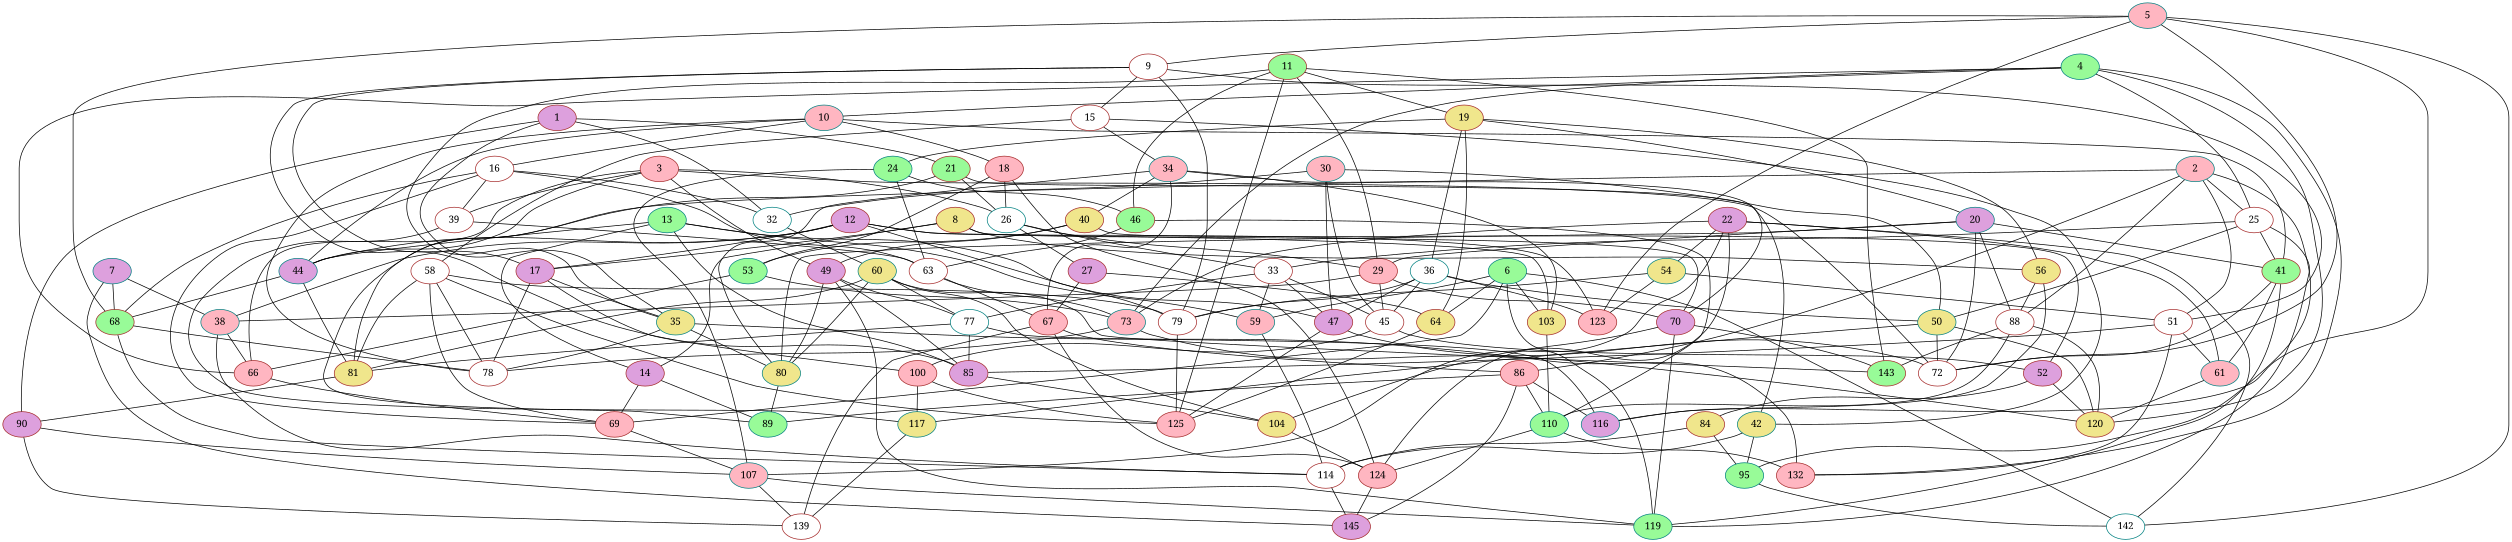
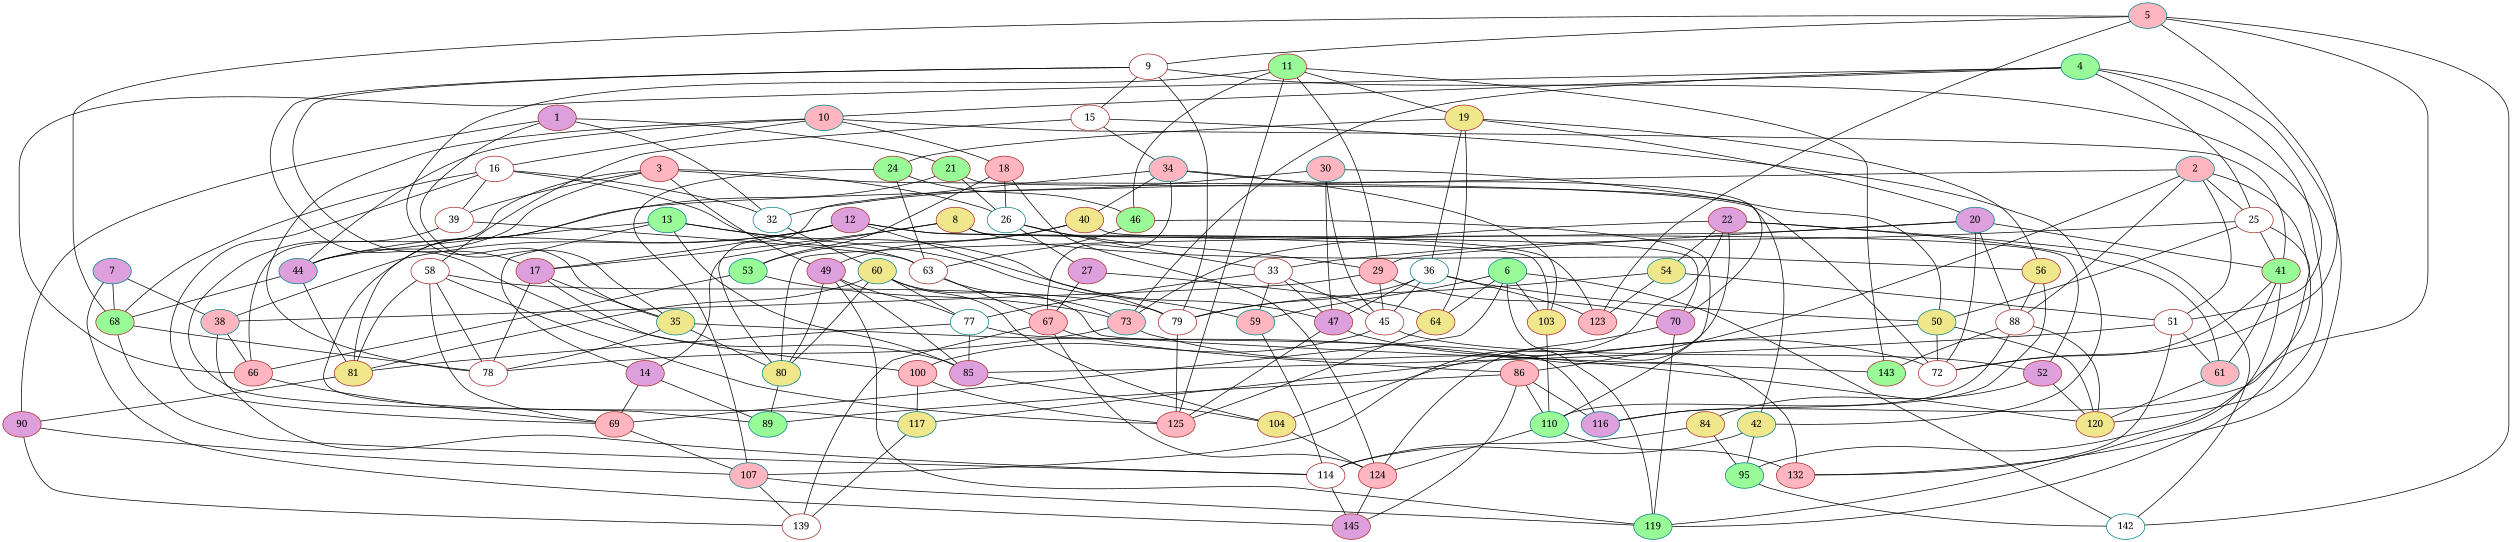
(893, 169) -> (893, 169)
(1823, 351) -> none
